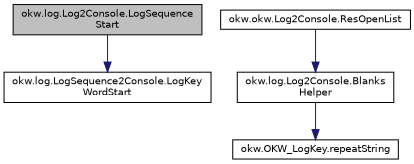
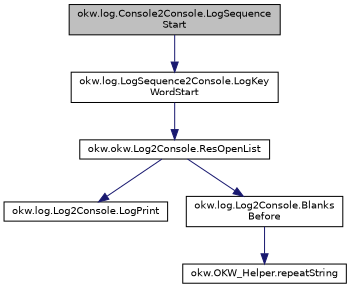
(108, 20) -> (175, 20)
(316, 87) -> (265, 212)
none -> (175, 116)
(316, 149) -> (265, 274)
none -> (86, 212)
